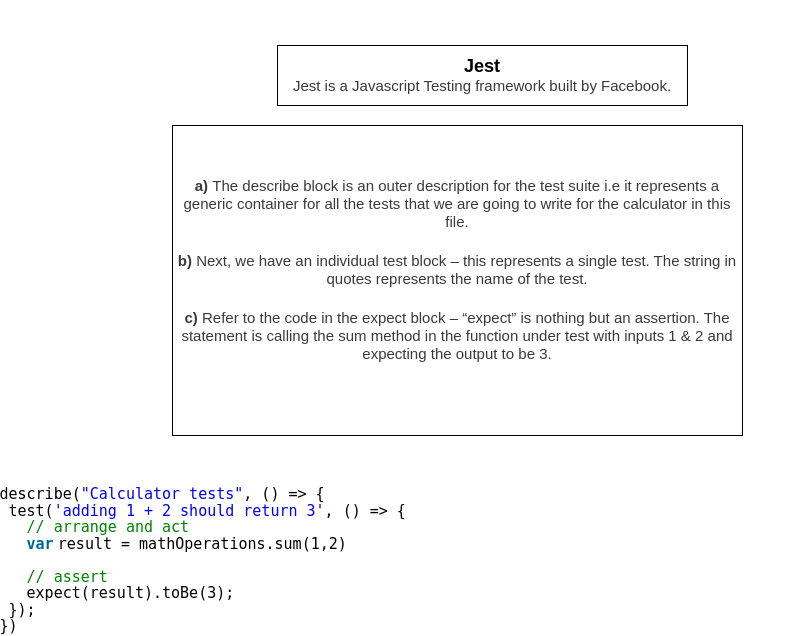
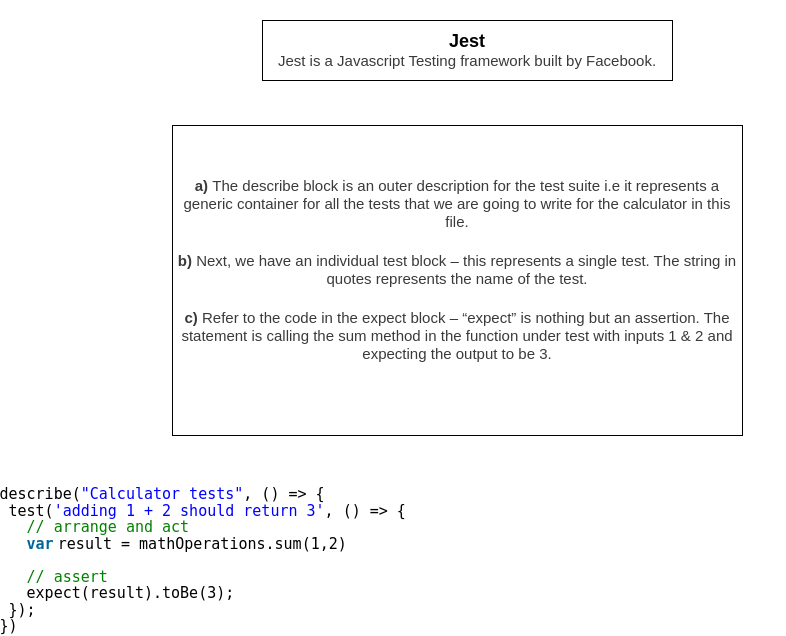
(483, 76) -> (468, 51)
